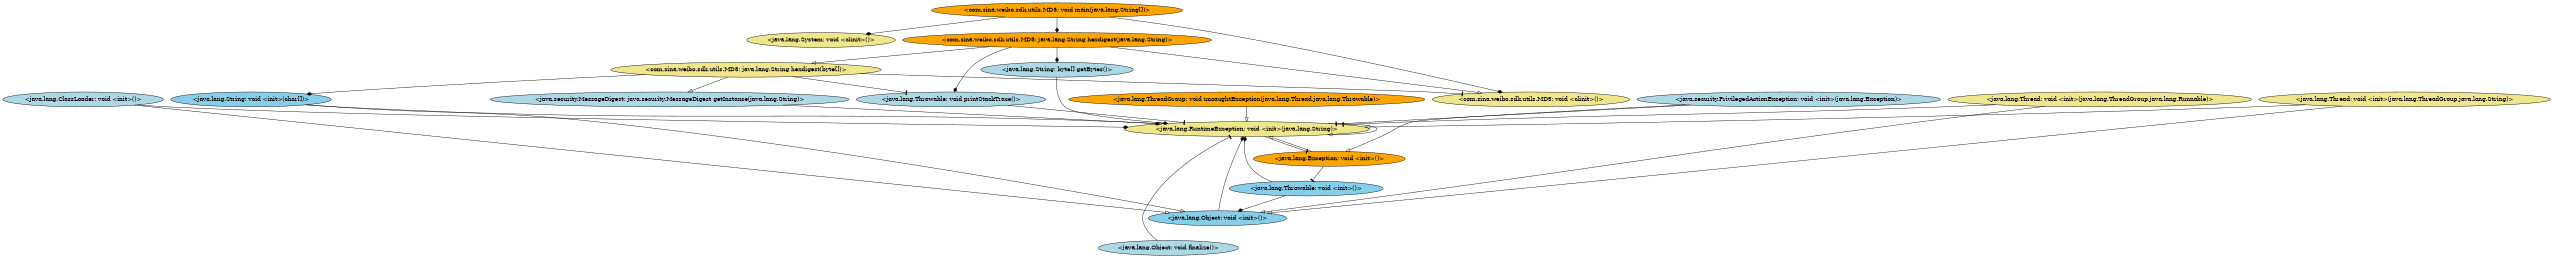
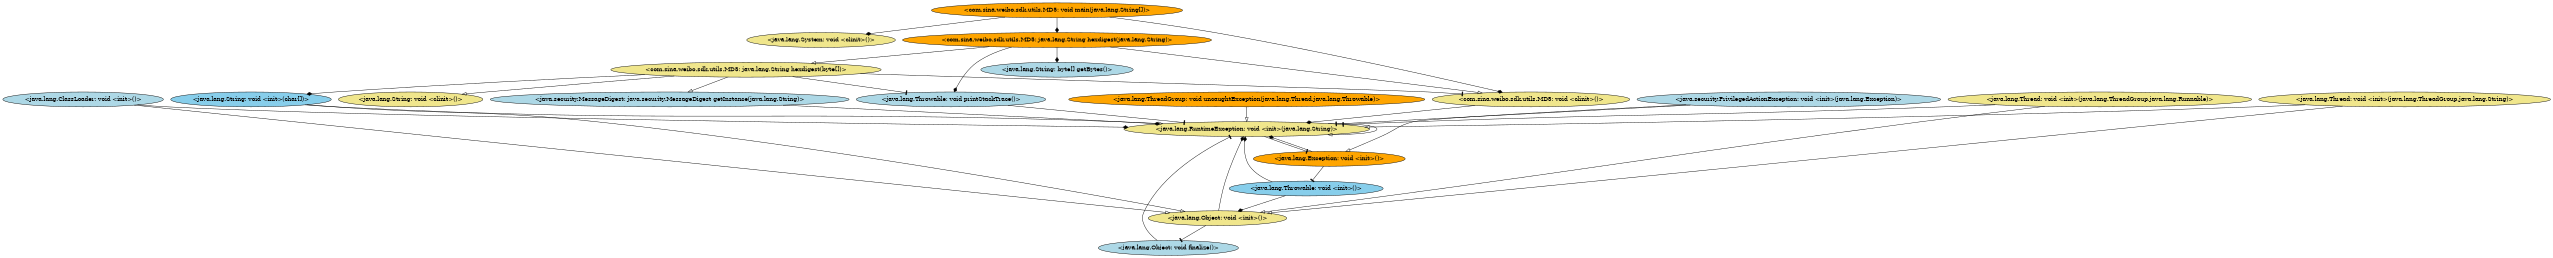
none -> (411, 99)
(1127, 119) -> (1393, 114)
(1293, 145) -> (1293, 145)
(1217, 218) -> (1217, 218)
none -> (1194, 232)
